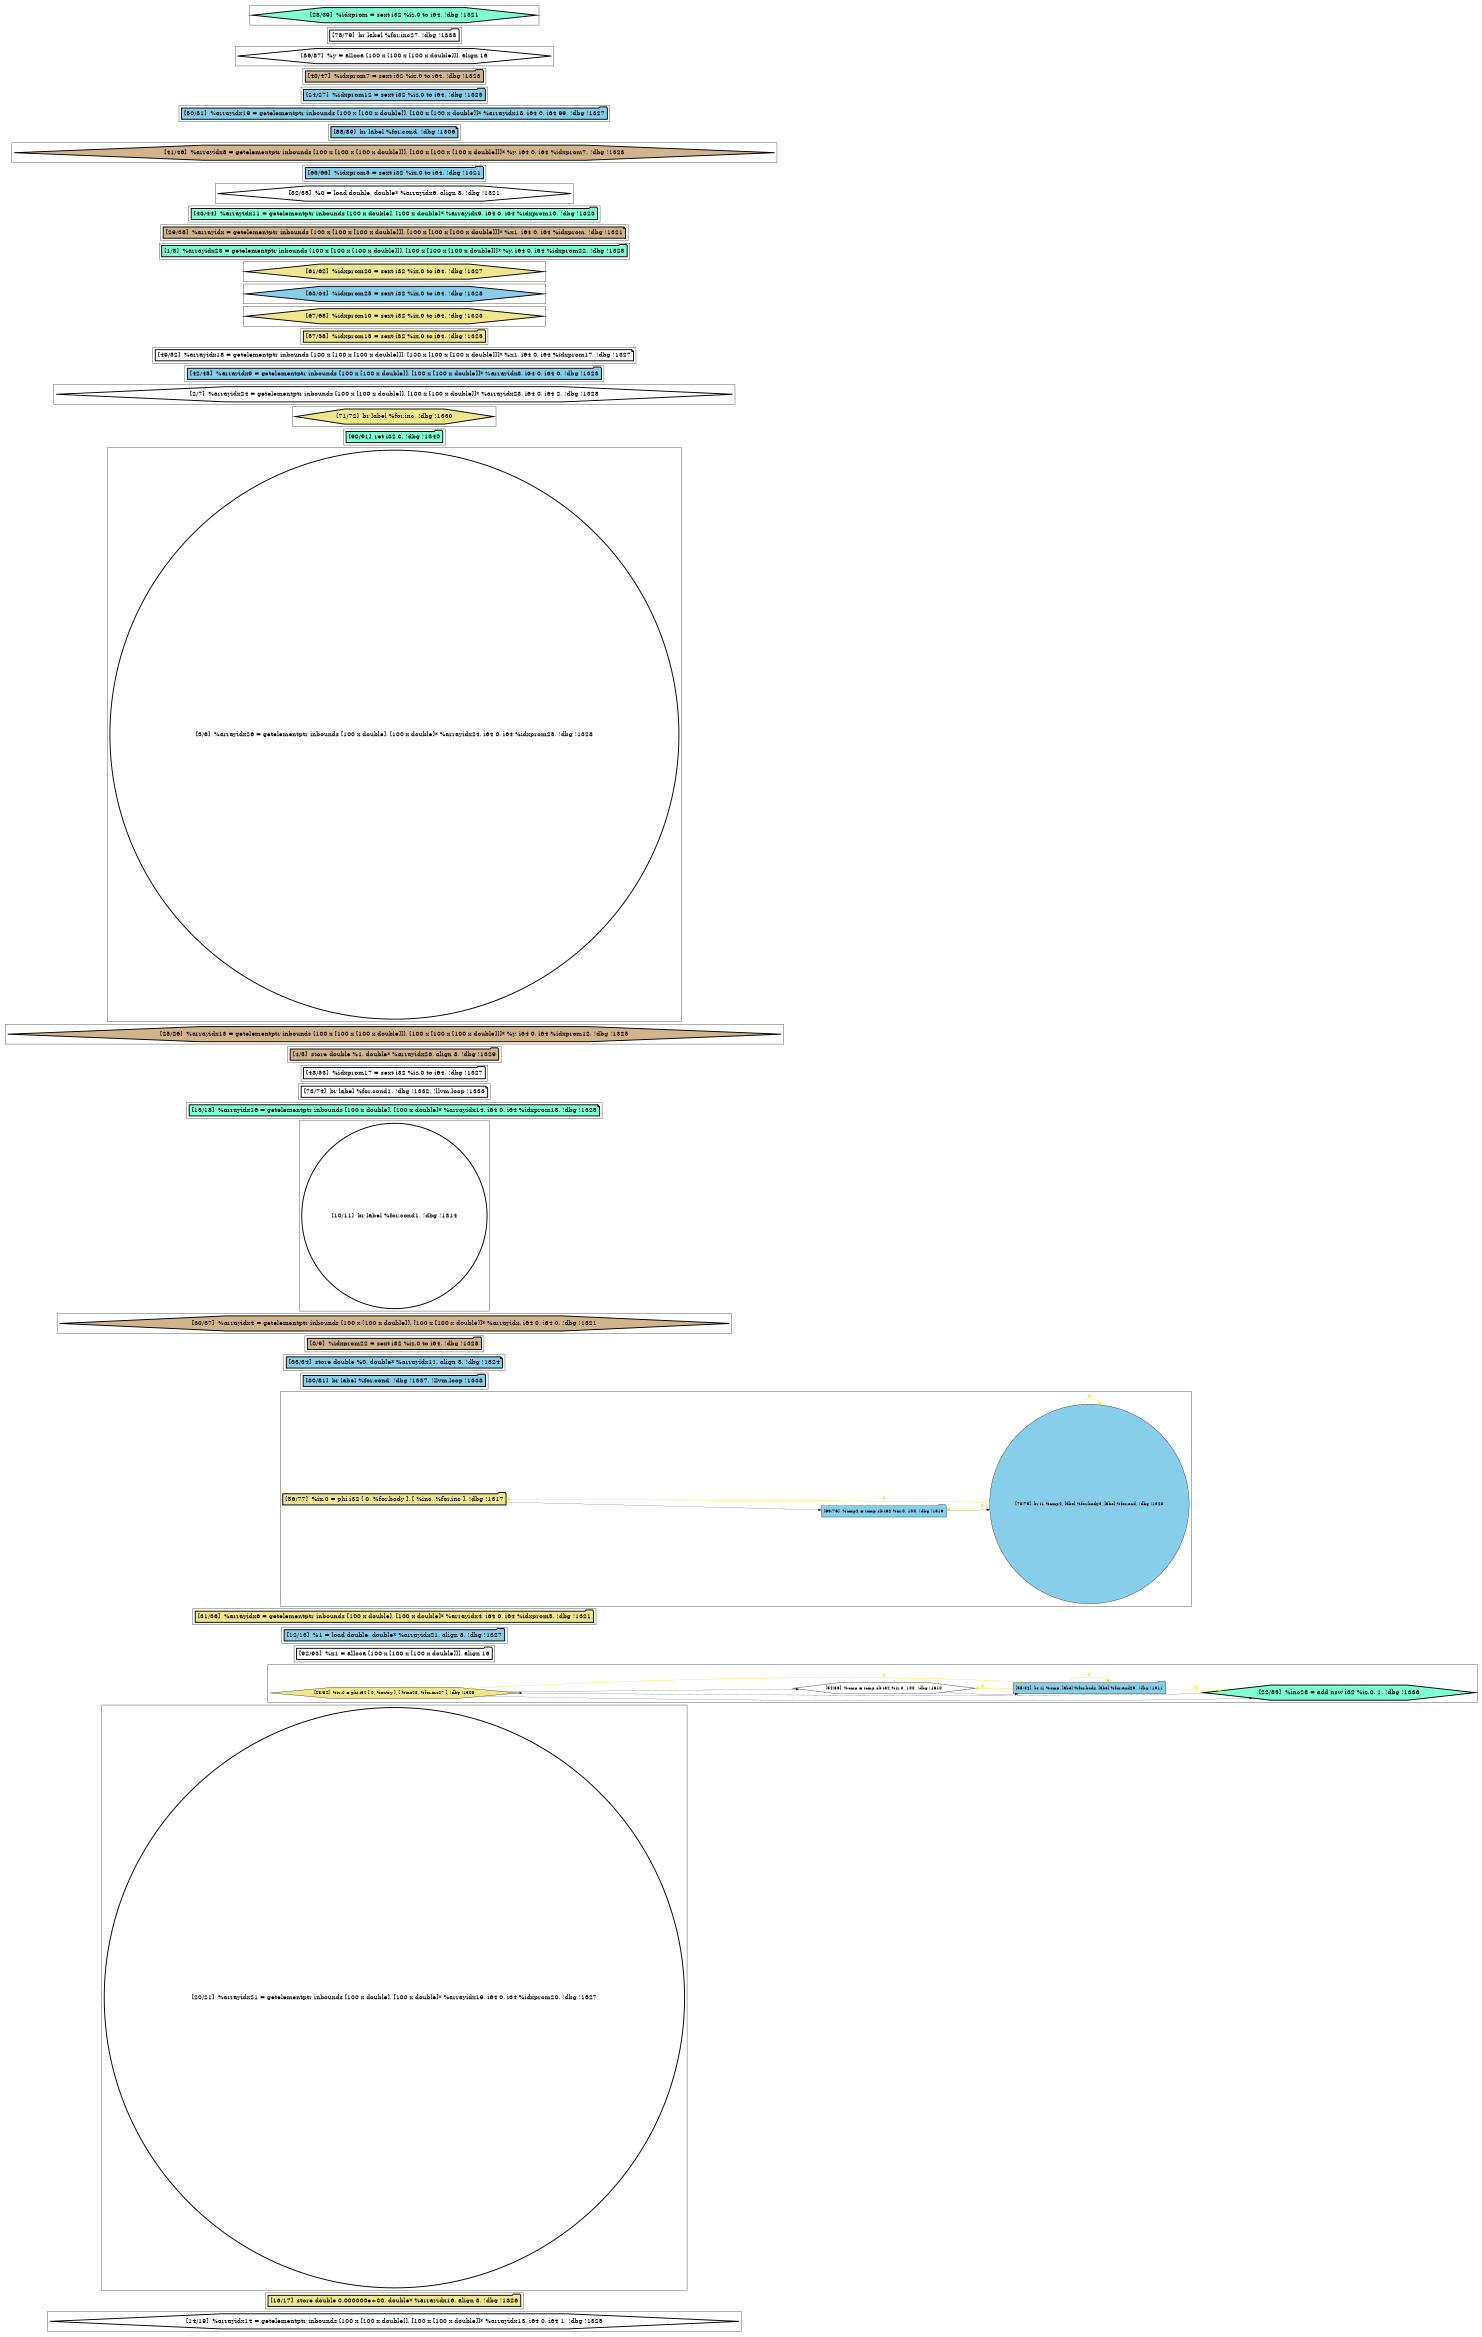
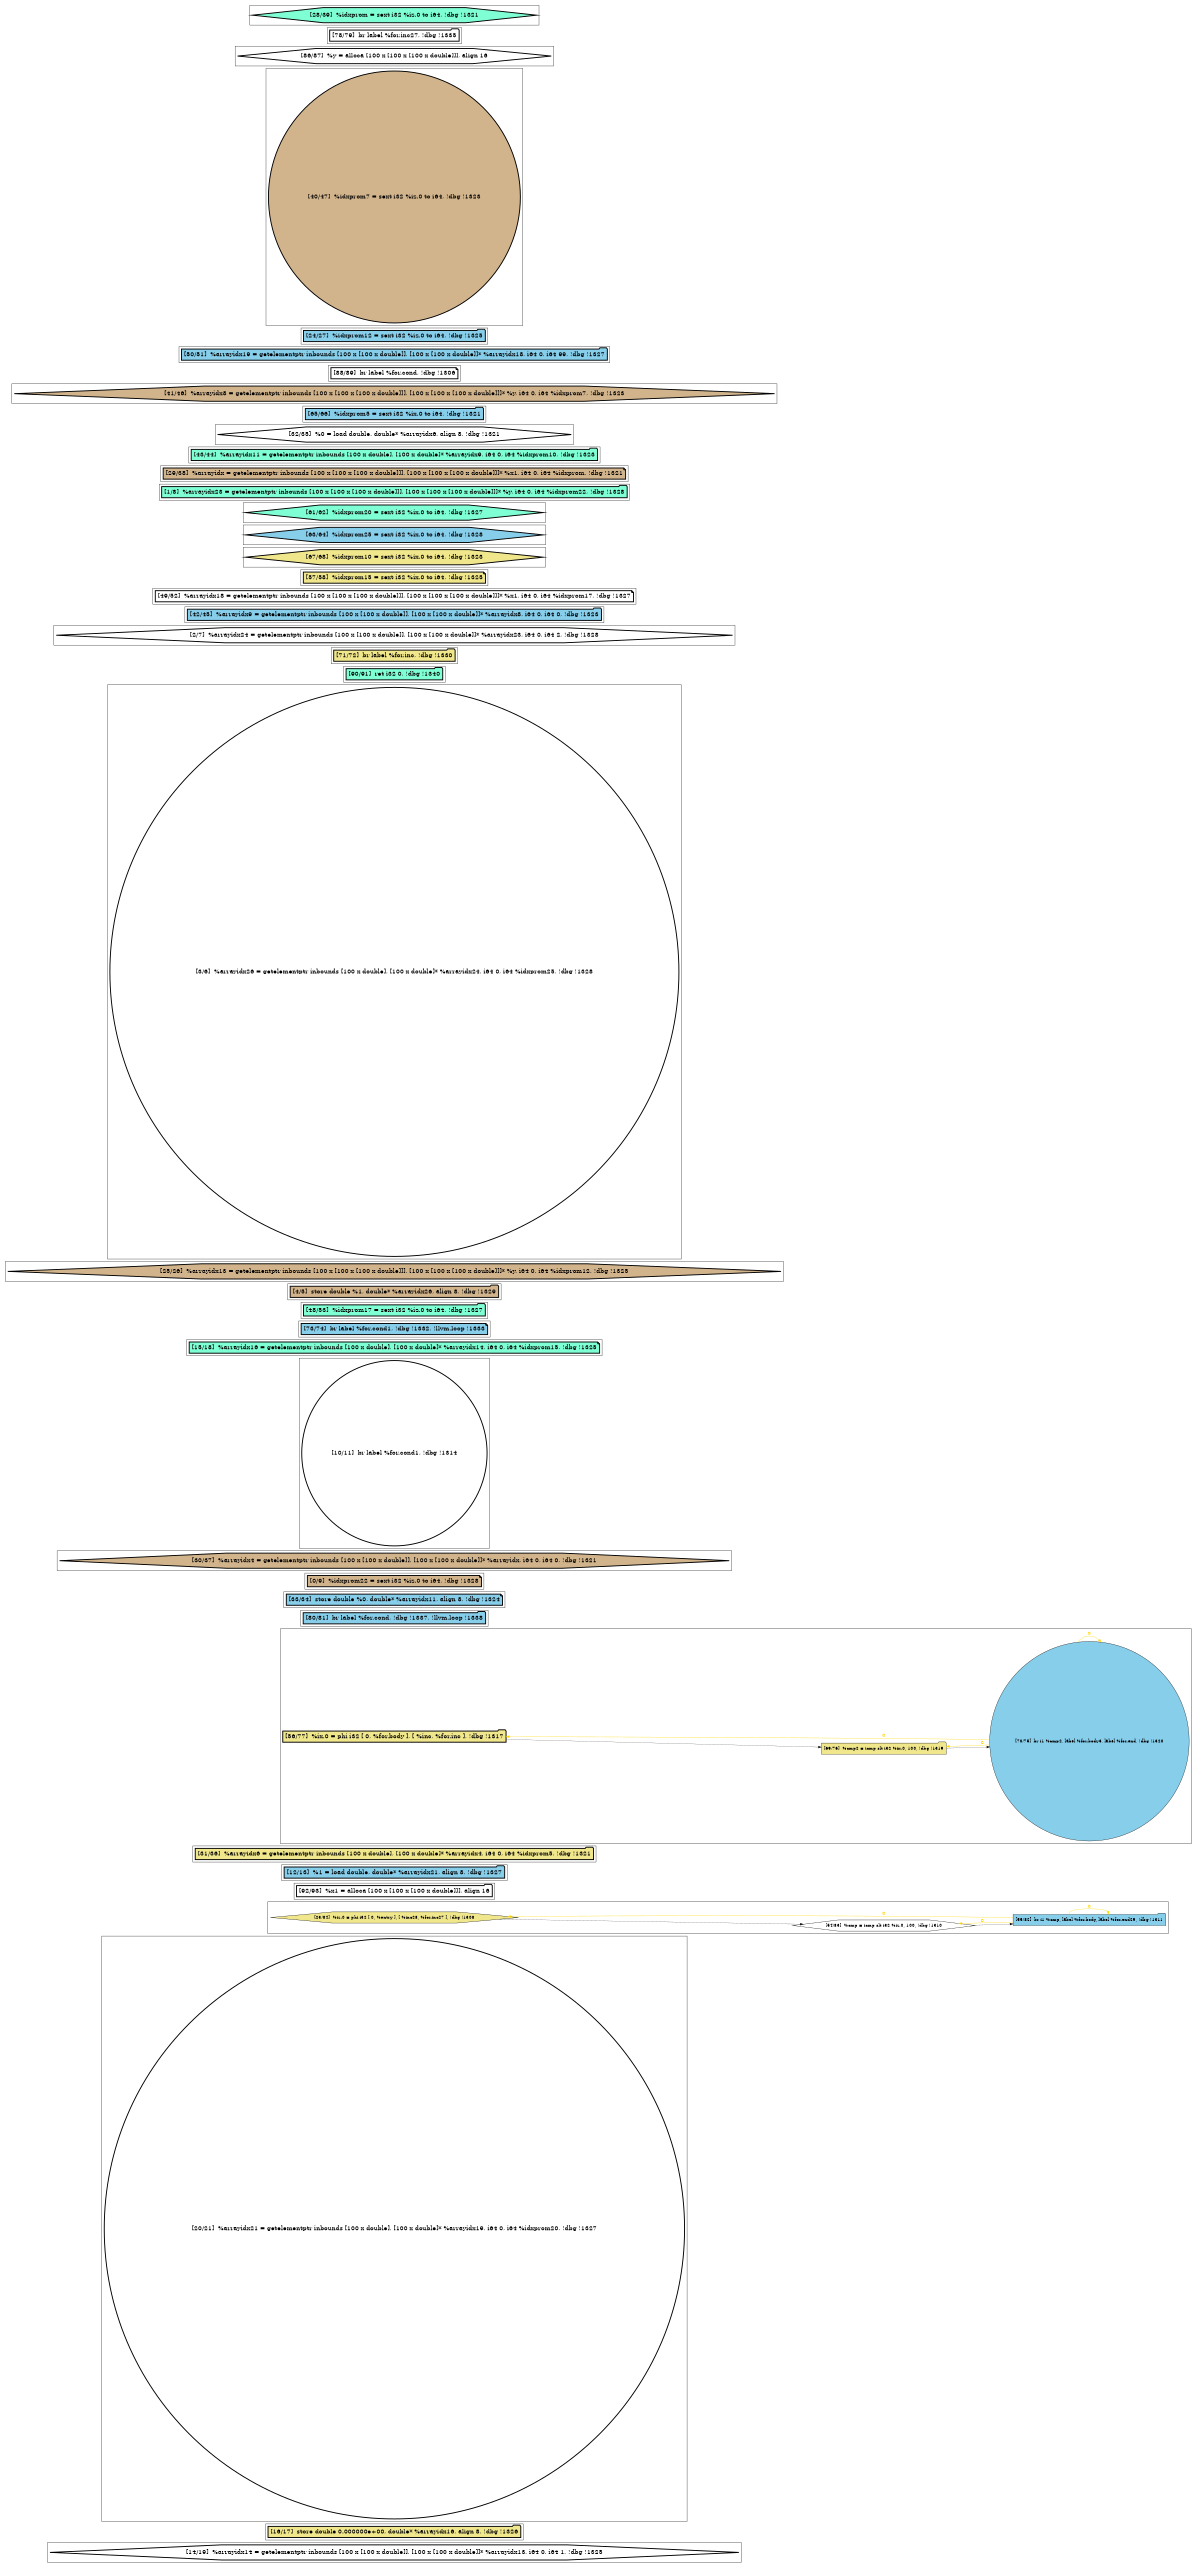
(394, 77) -> (394, 197)
(394, 132) -> (394, 373)
(394, 272) -> (394, 513)
(394, 337) -> (394, 578)
(394, 417) -> (394, 656)
(394, 1073) -> (394, 1310)
(394, 1092) -> (394, 1329)
(394, 1344) -> (394, 1581)
(884, 1511) -> (884, 1749)
(1339, 1693) -> none
